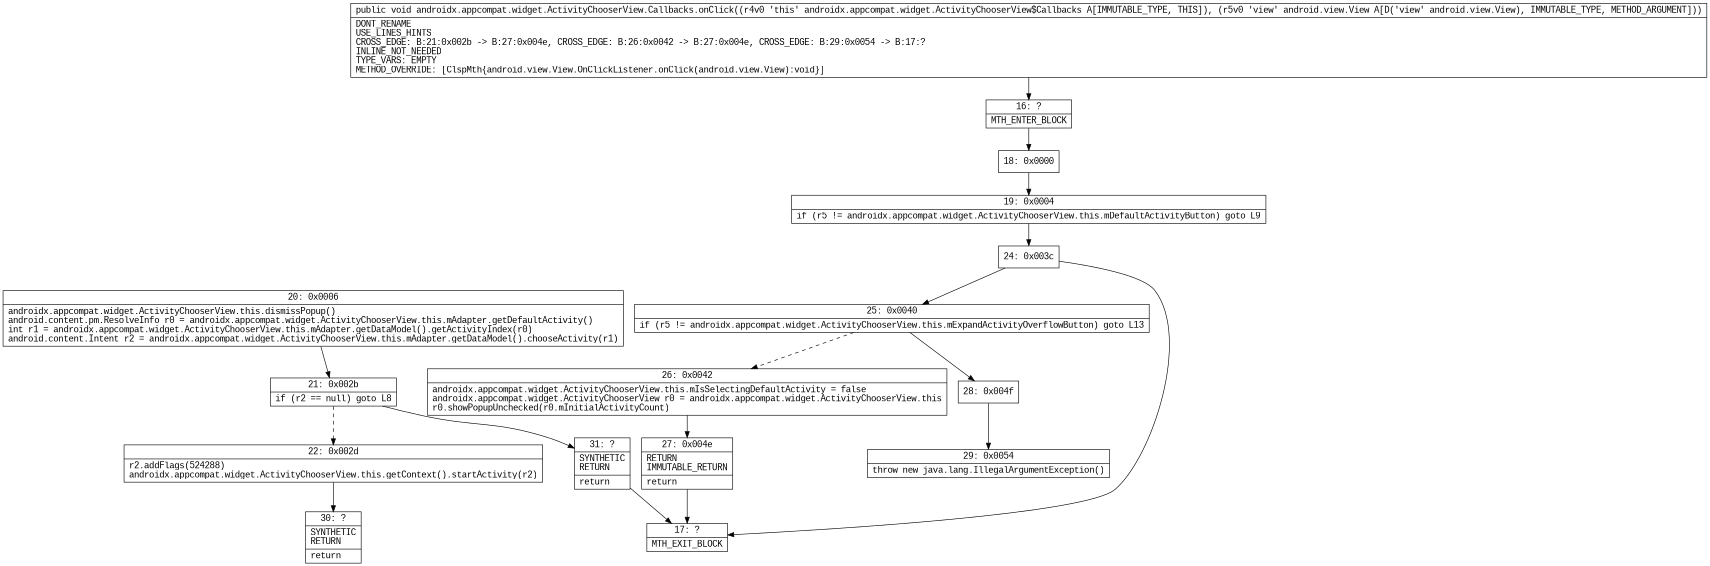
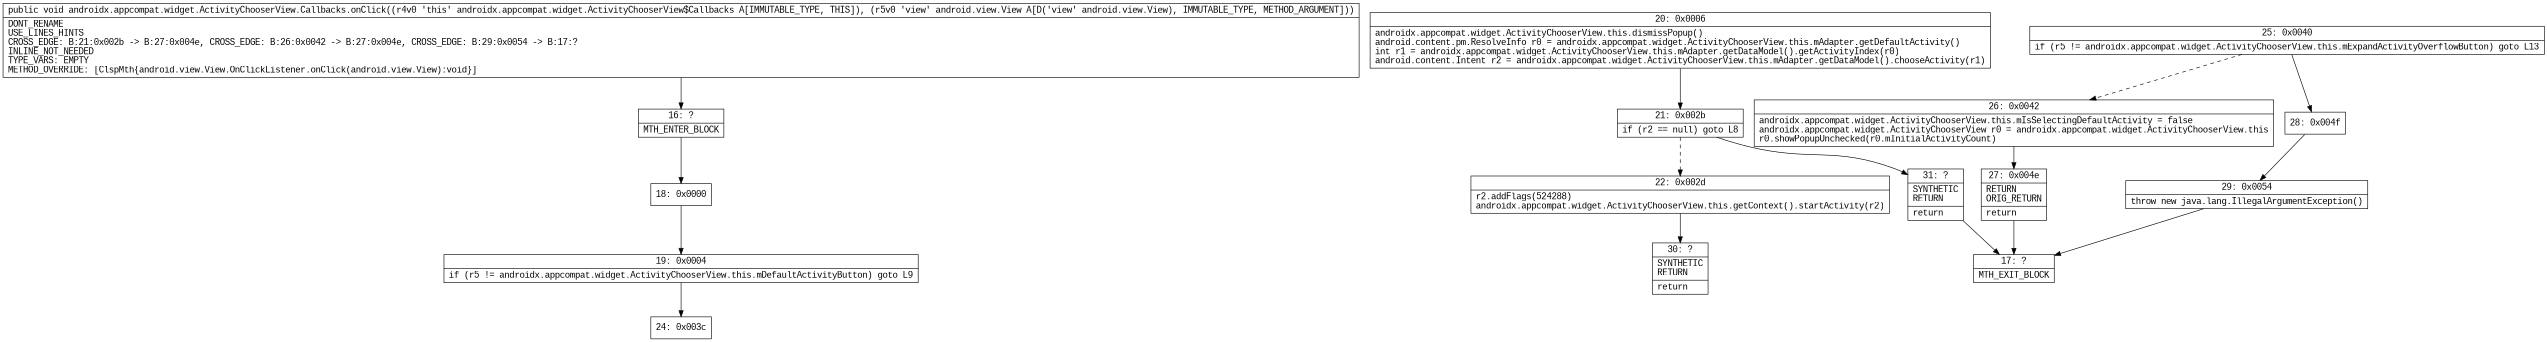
(967, 285) -> none
(687, 468) -> (2014, 199)
(1083, 501) -> (2132, 231)
